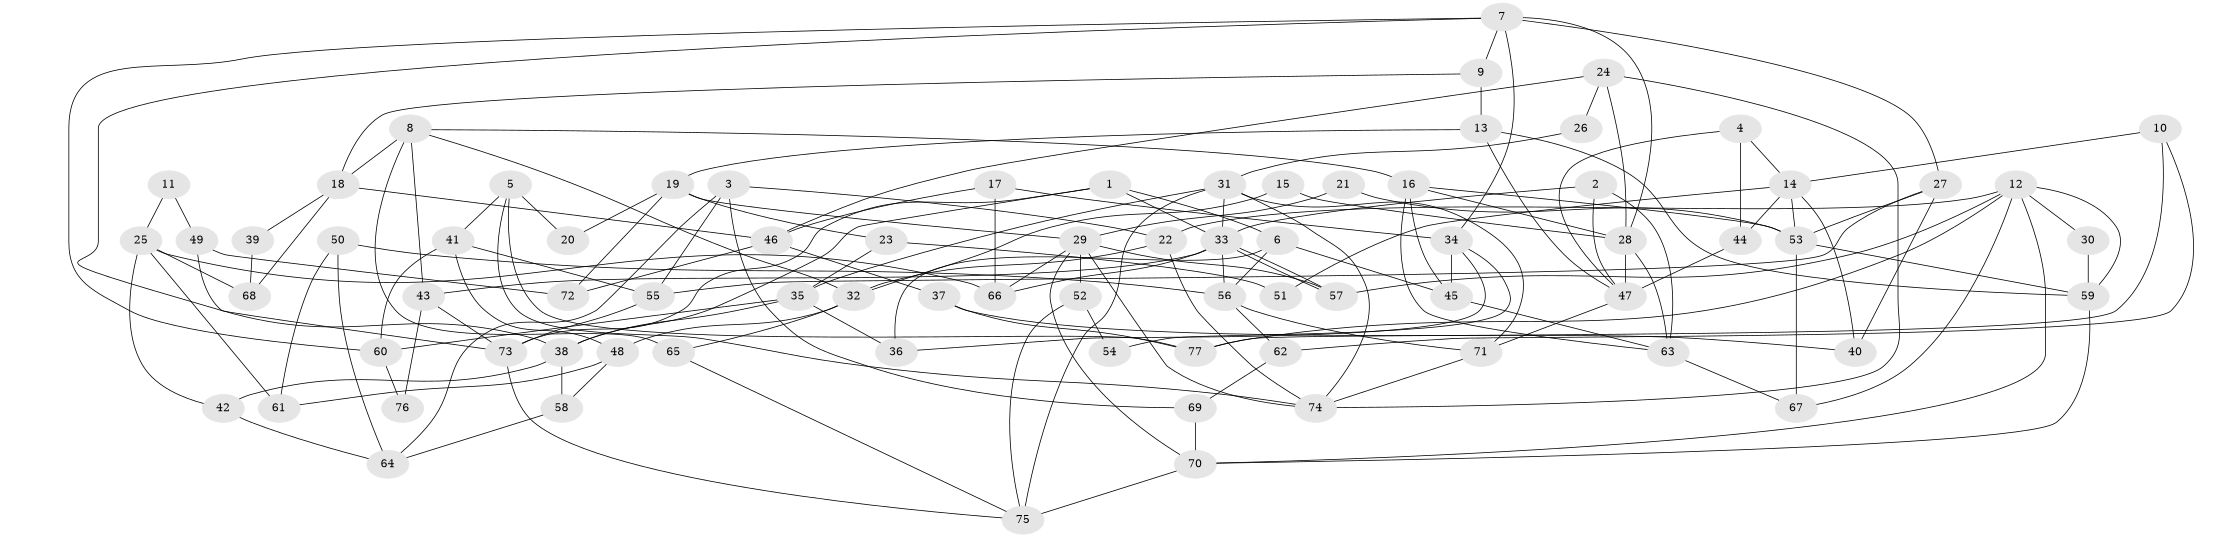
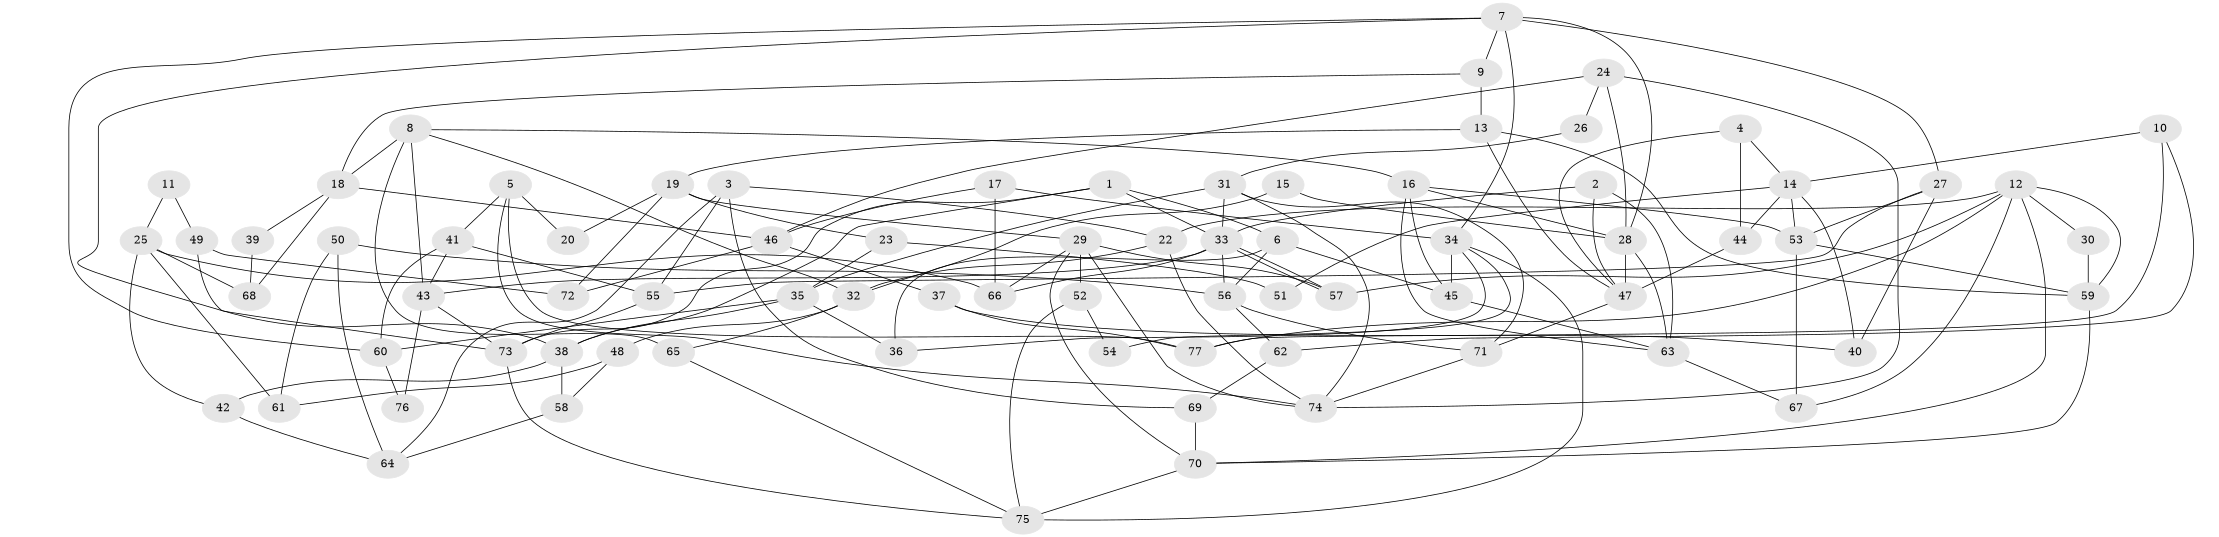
(1344, 185) -> none
(1106, 315) -> (1439, 494)
(519, 328) -> (438, 269)
